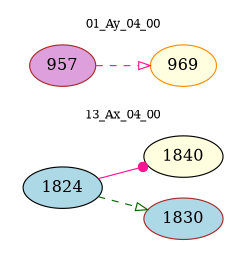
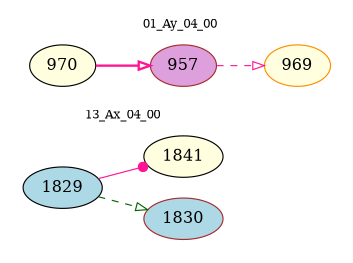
none -> (63, 66)
(183, 157) -> (183, 157)
(63, 188) -> (63, 188)
